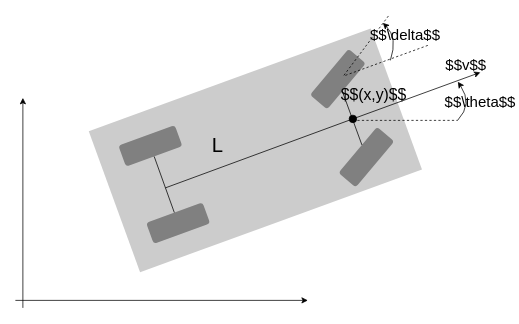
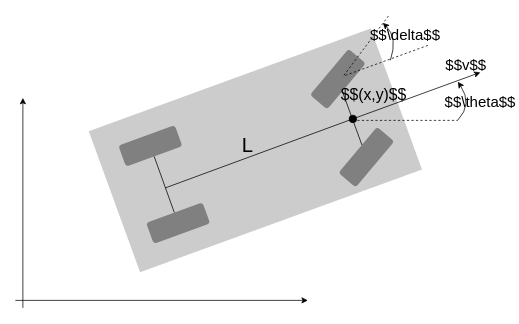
(218, 146) -> (248, 146)
